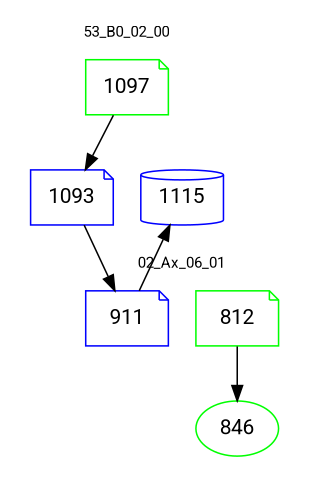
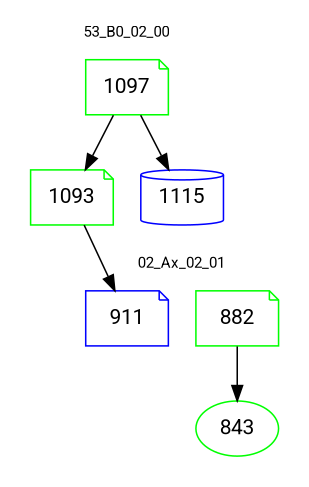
(72, 197) -> (72, 197)
(182, 264) -> (182, 264)
(151, 265) -> (151, 135)
(237, 318) -> (237, 318)
(237, 429) -> (237, 429)
